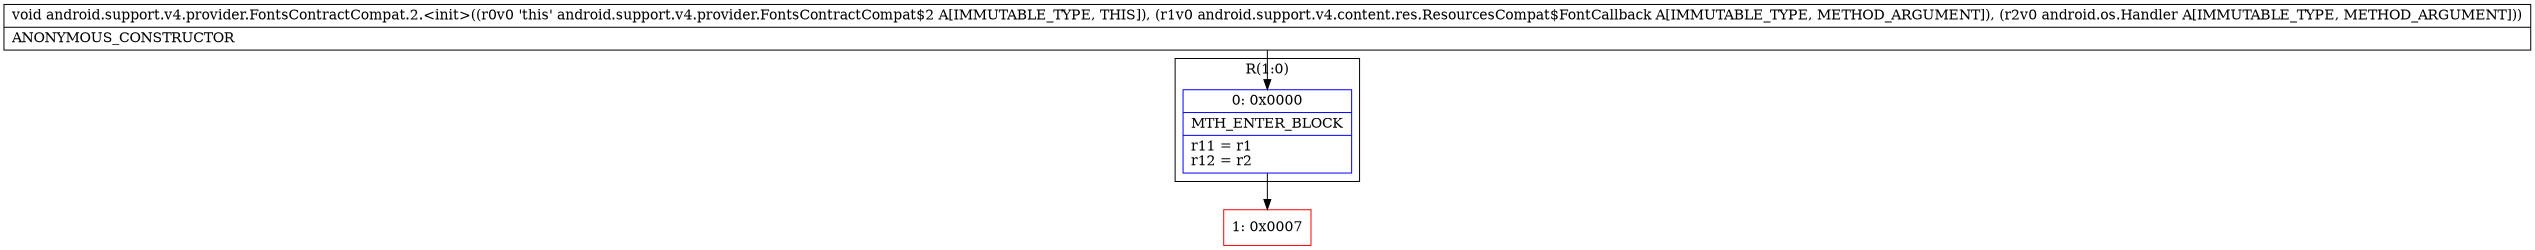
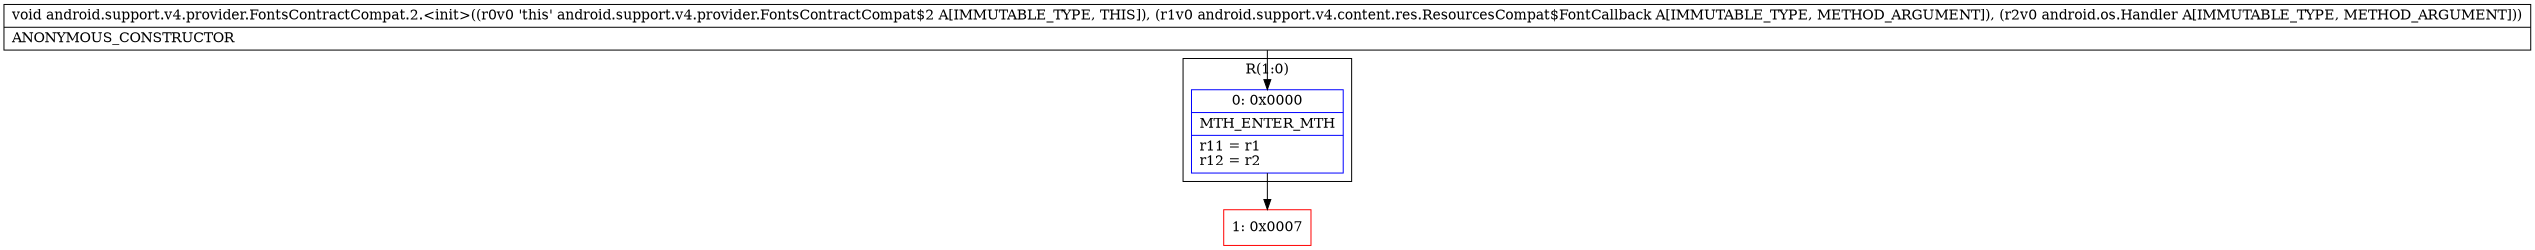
(1267, 123) -> (1267, 123)
